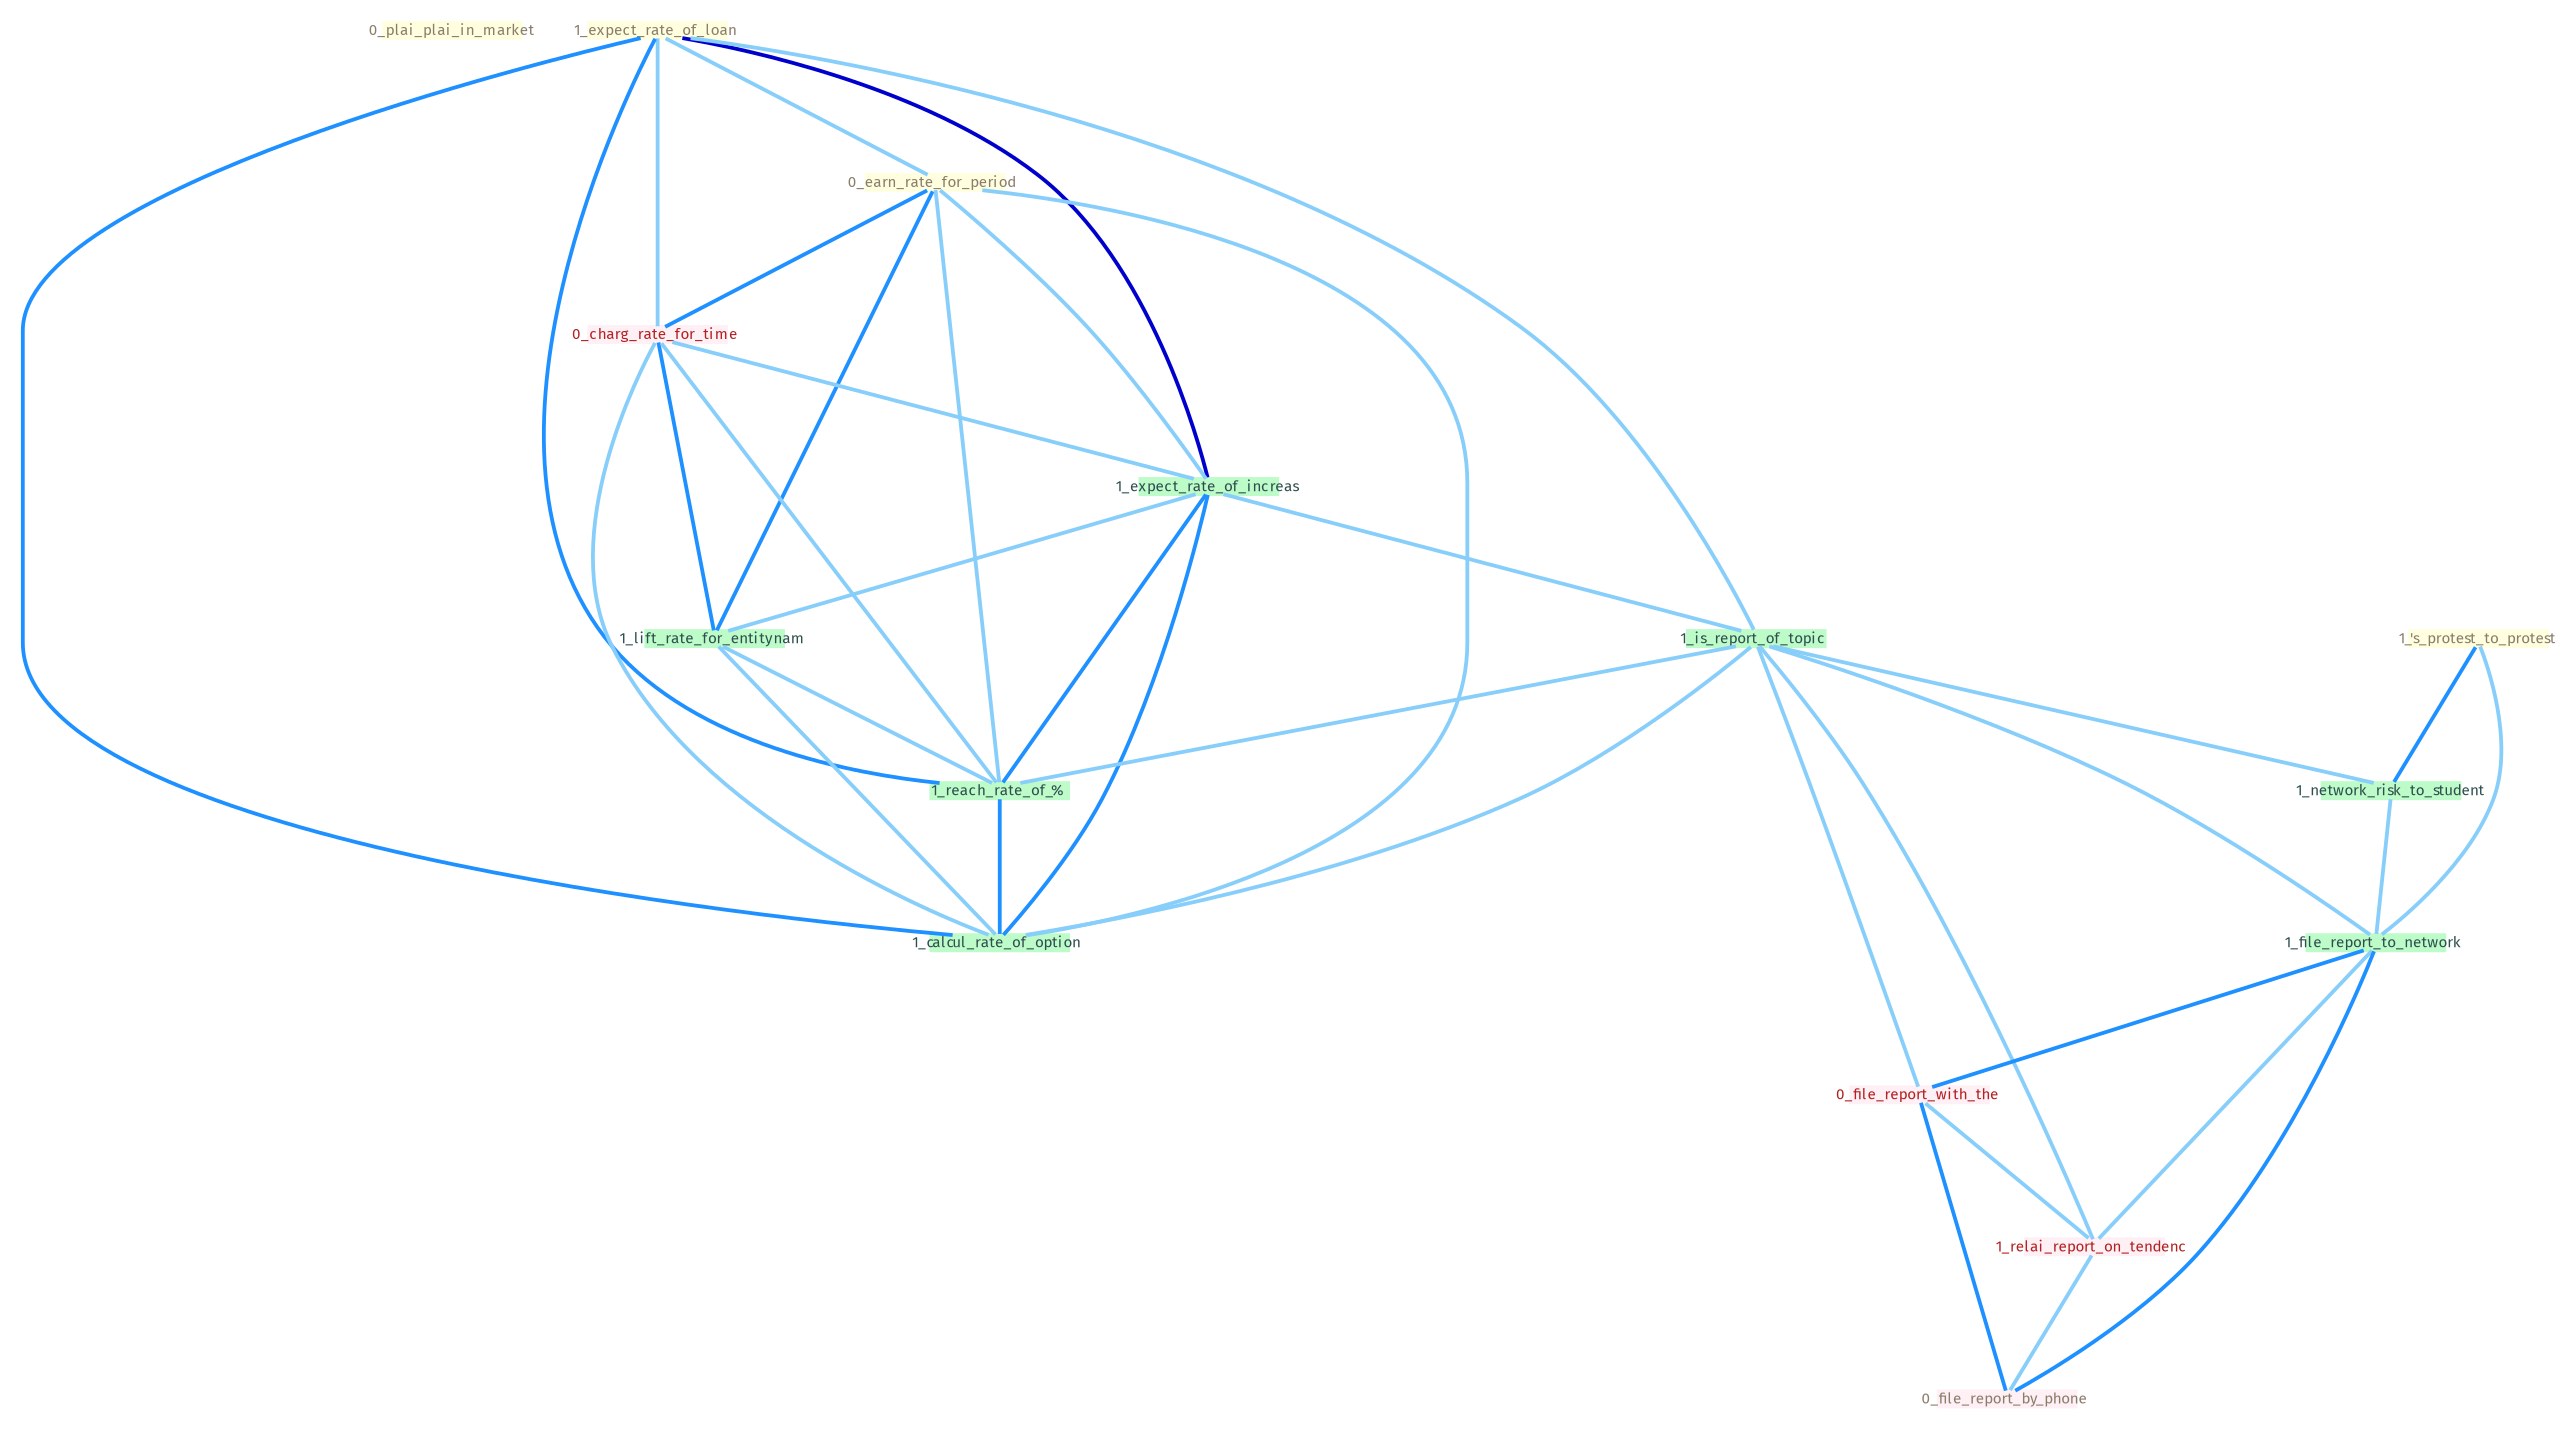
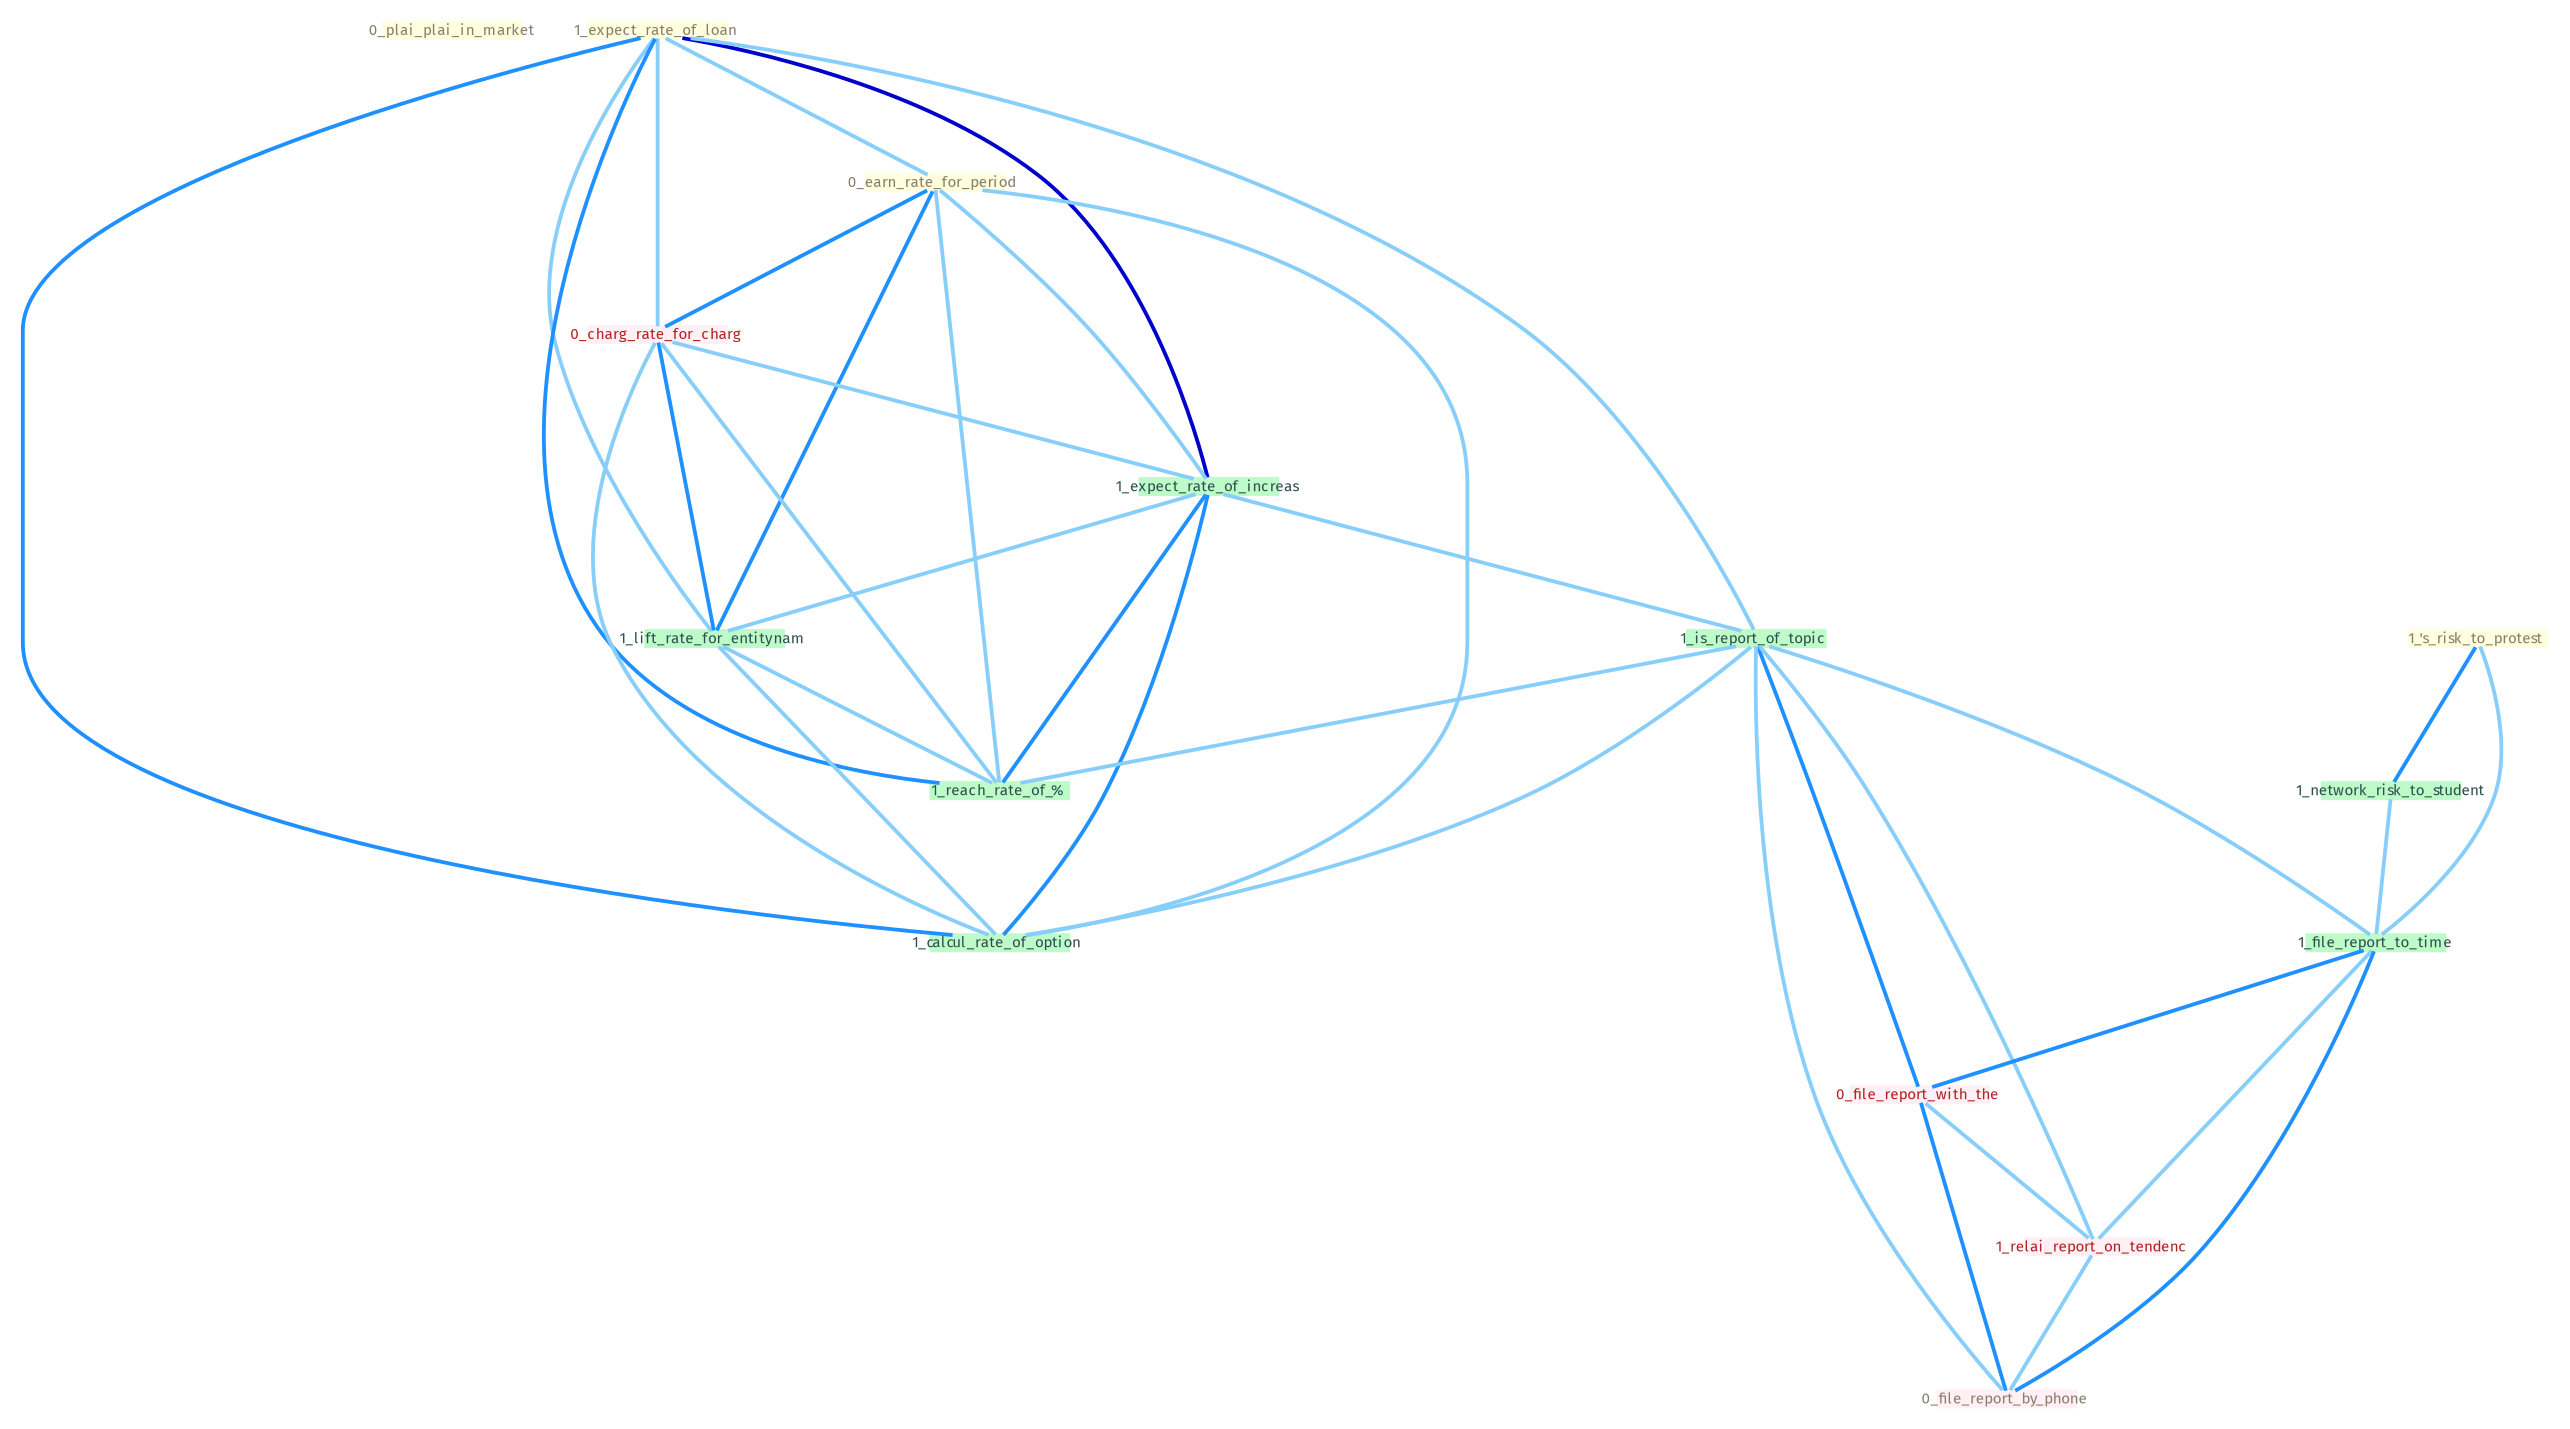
(658, 335) -> (658, 335)
none -> (570, 390)
(2479, 639) -> (2479, 639)
(2073, 715) -> (1799, 1046)
(1840, 866) -> (1840, 866)
(1000, 867) -> none
(2376, 943) -> (2376, 943)
